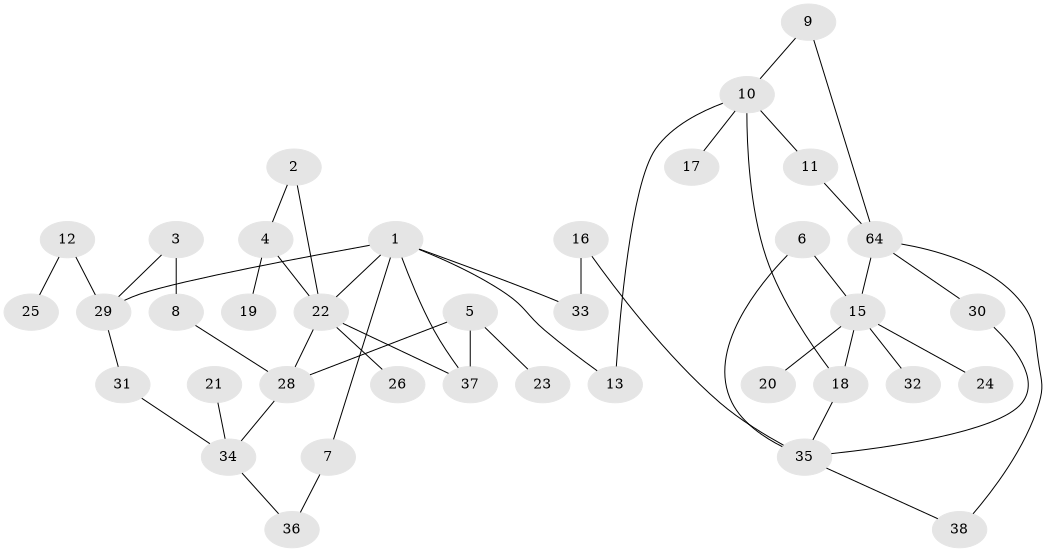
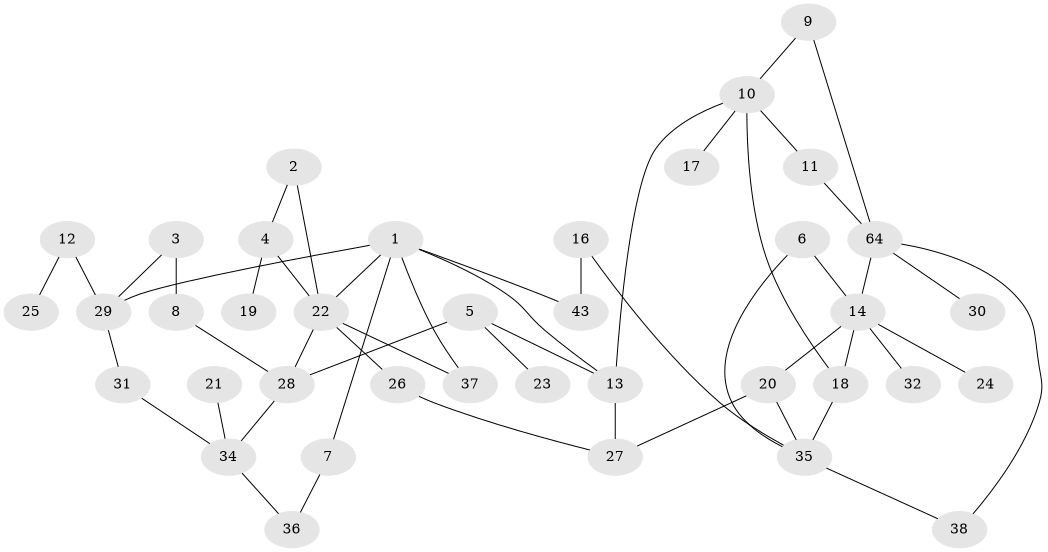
(581, 312) -> (581, 312)
(858, 312) -> (858, 312)
(470, 349) -> (543, 348)
(973, 428) -> (786, 421)
none -> (615, 457)
